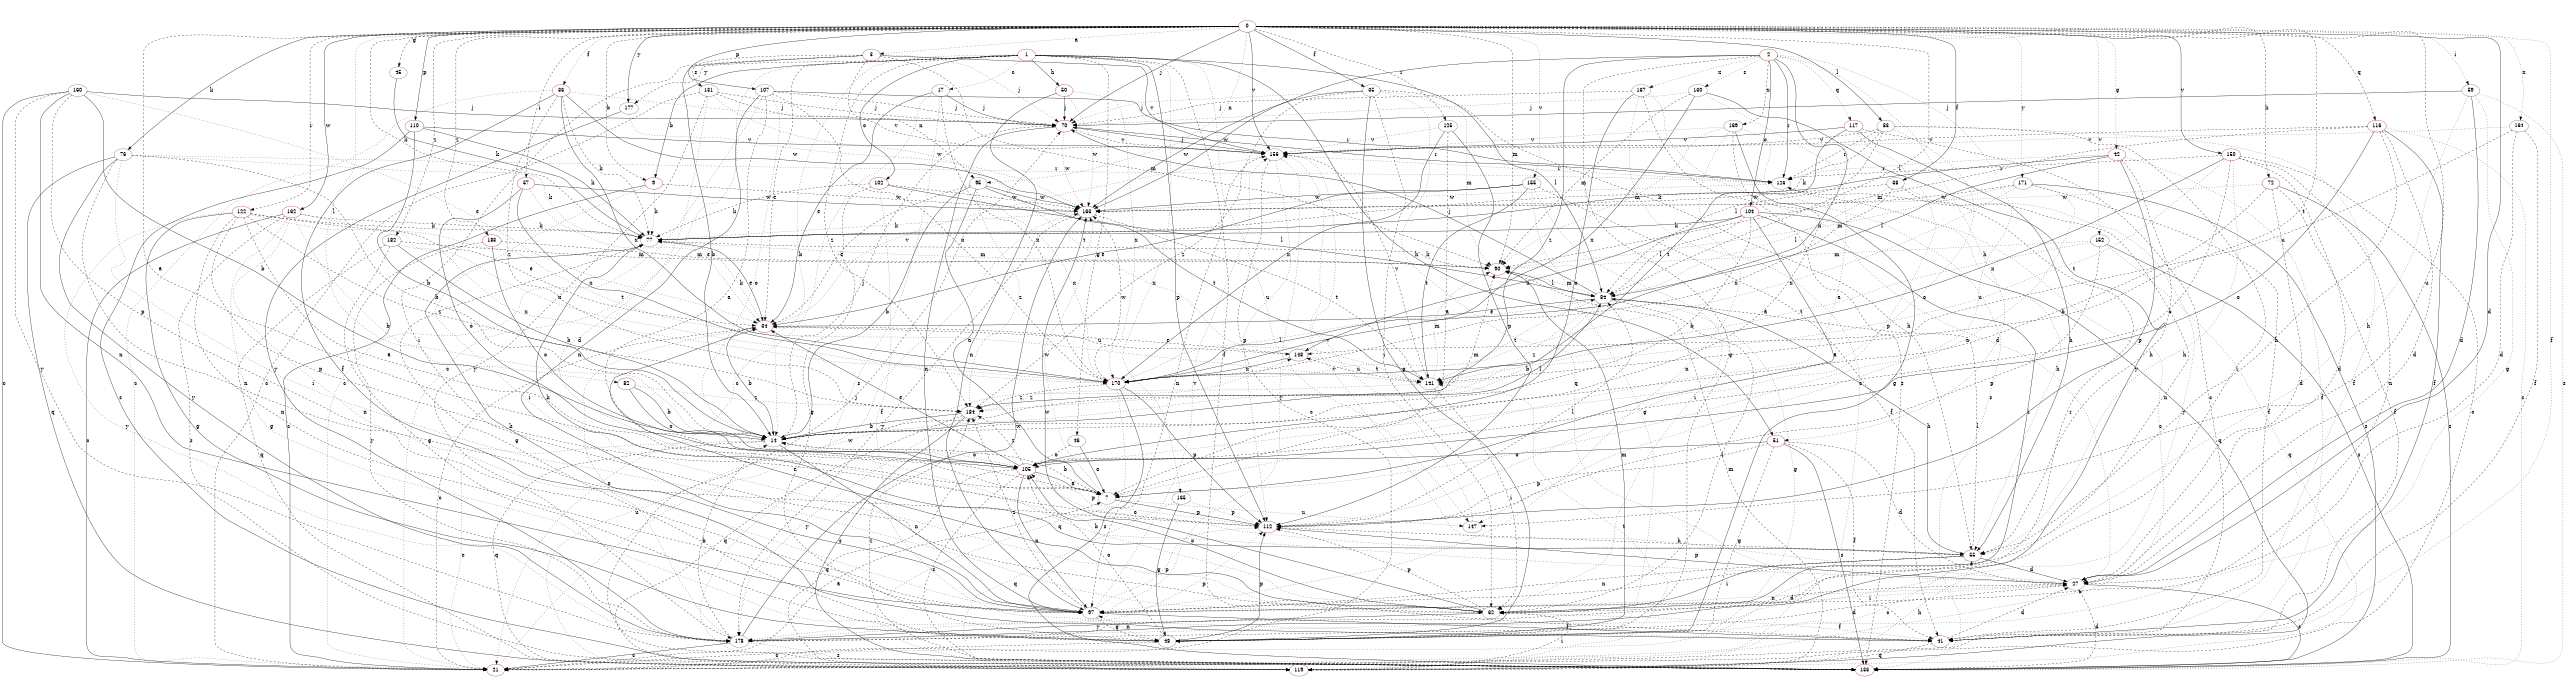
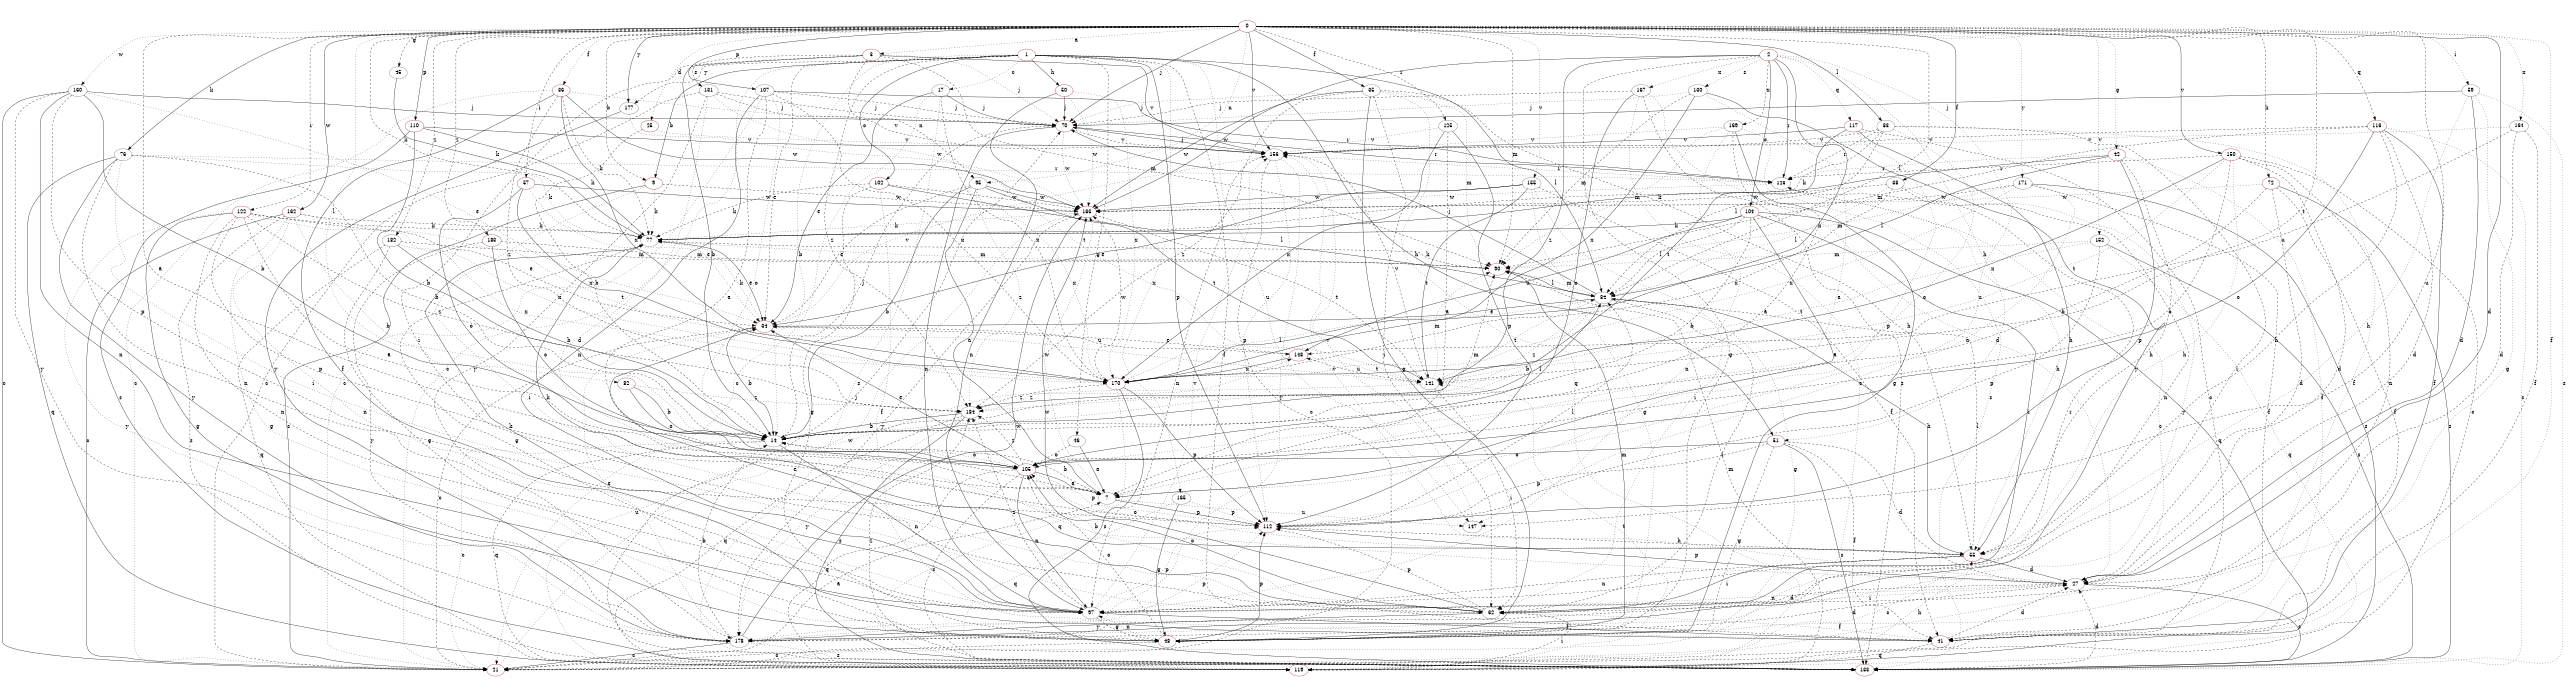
none -> (448, 30)
none -> (650, 126)
